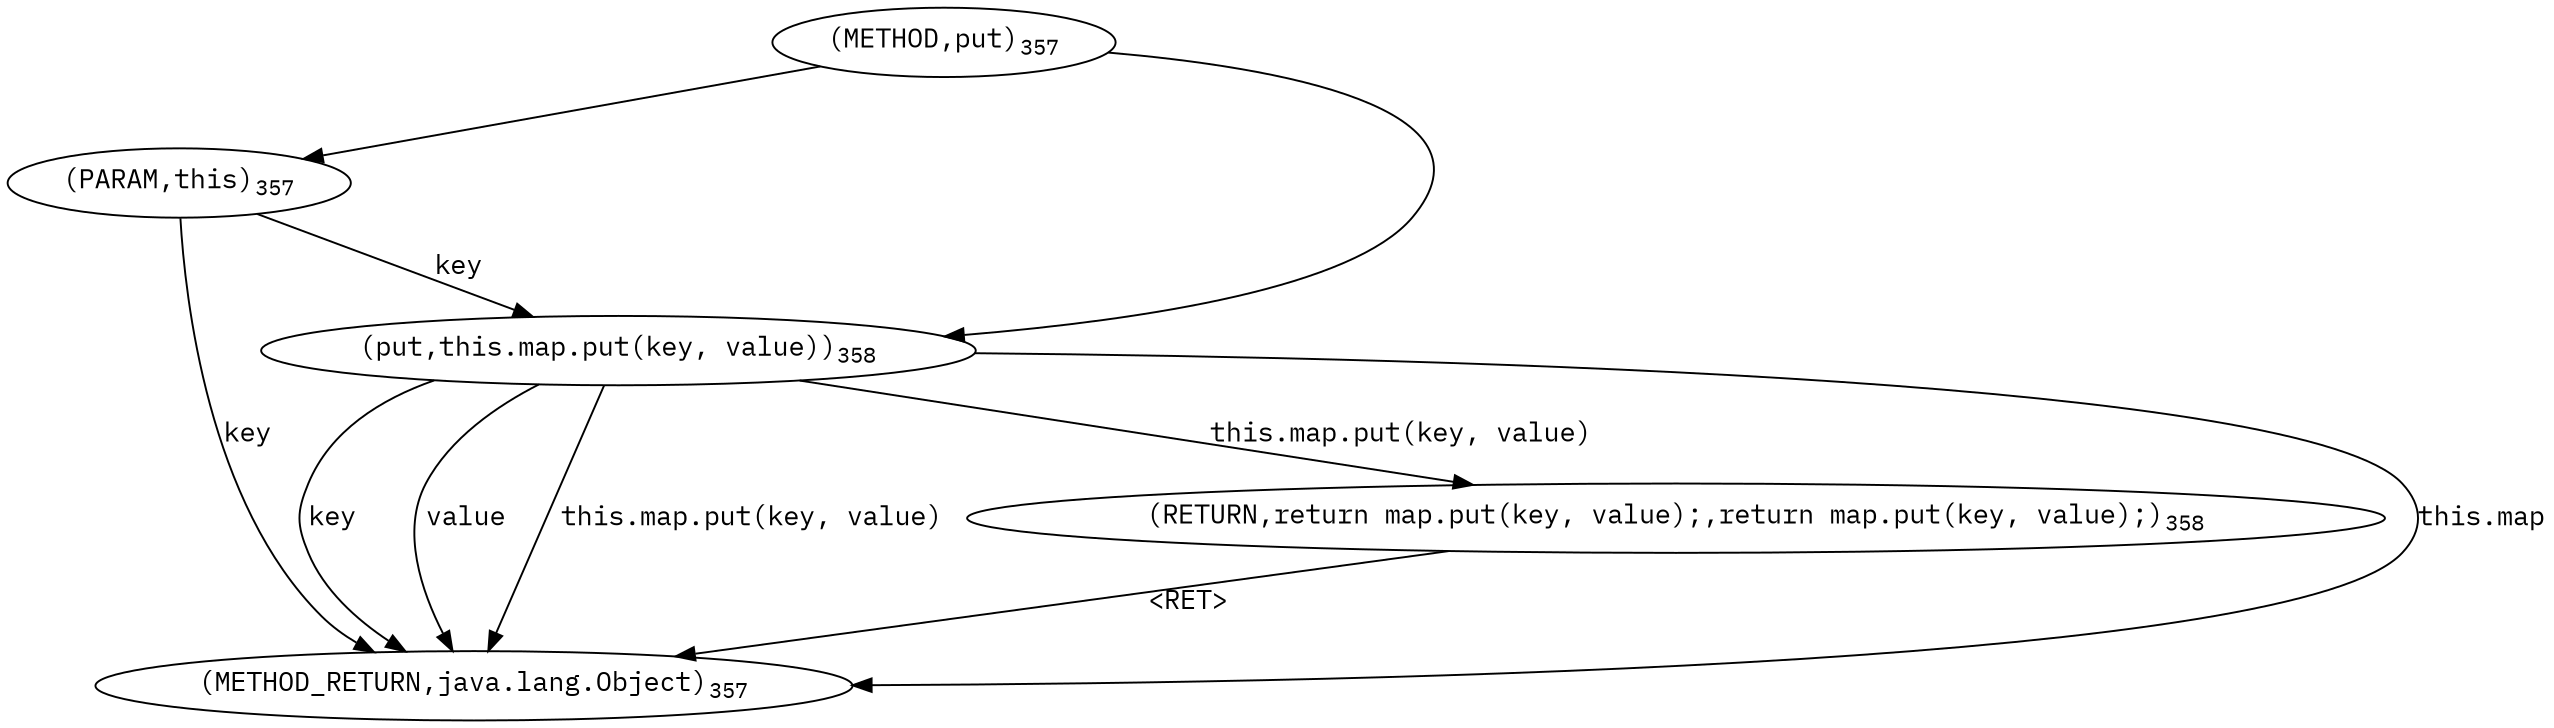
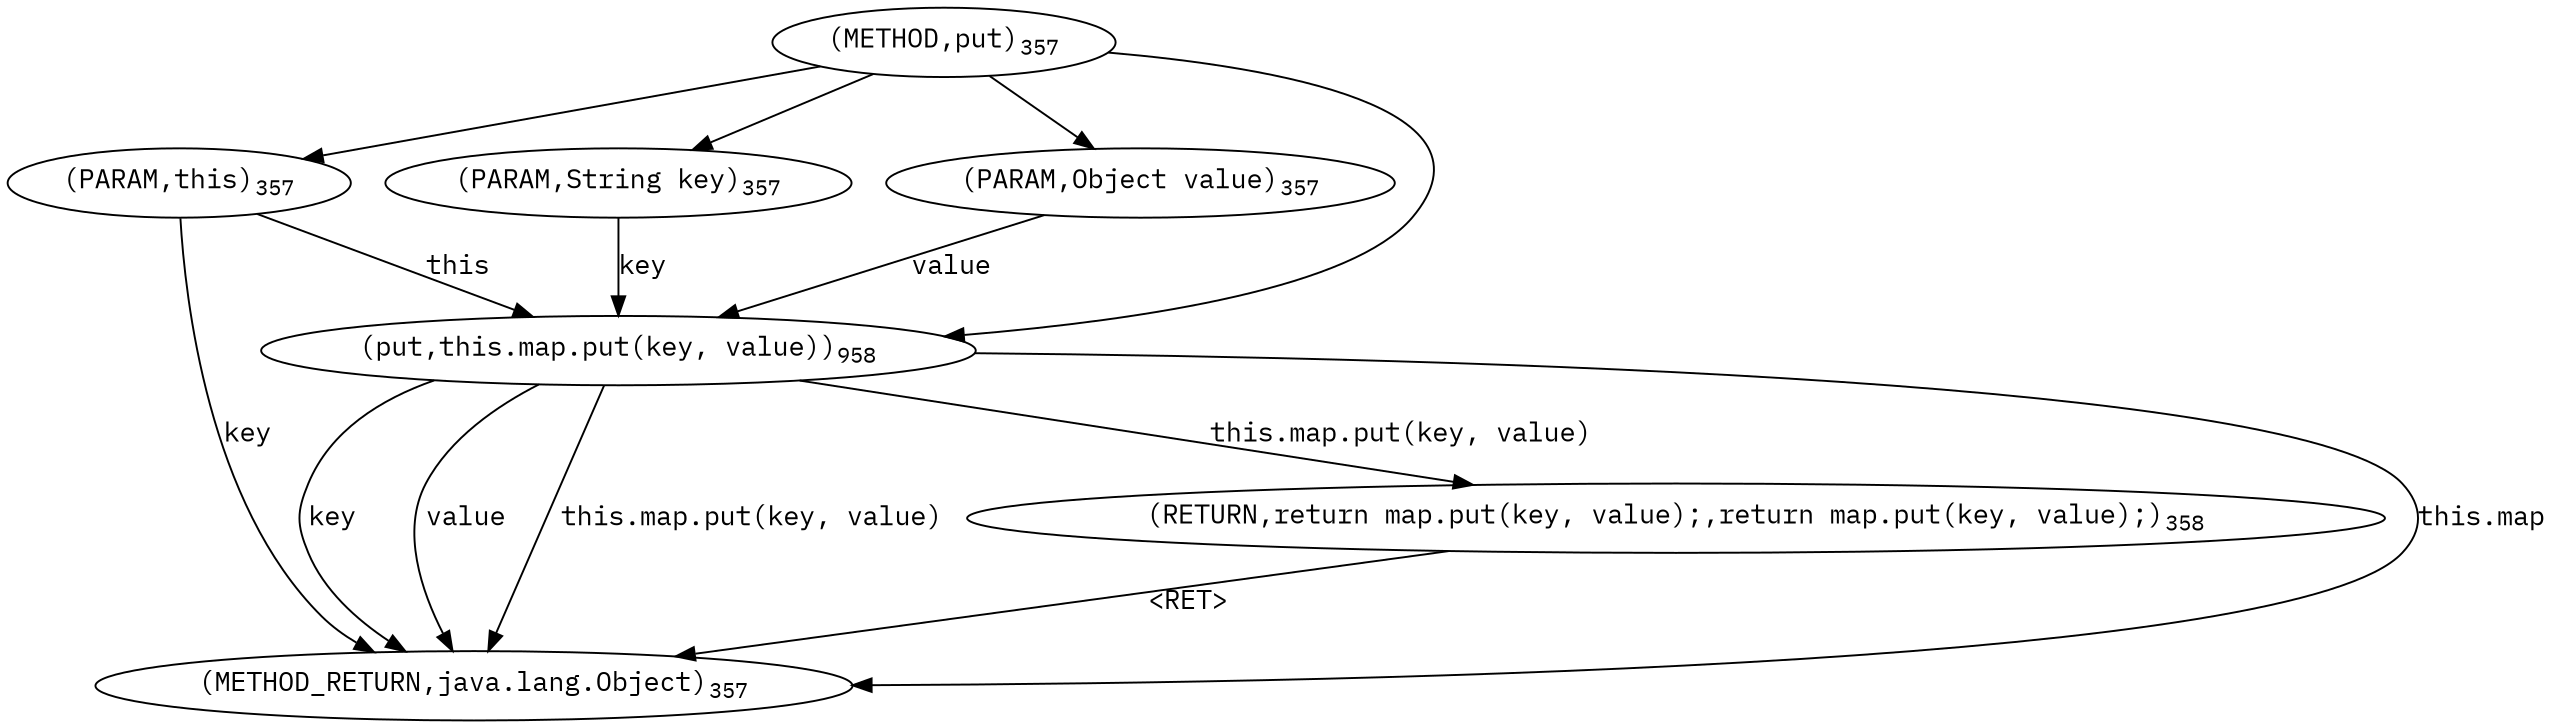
none -> (618, 183)
none -> (1140, 183)
(459, 267) -> (459, 267)
(857, 348) -> (857, 348)
